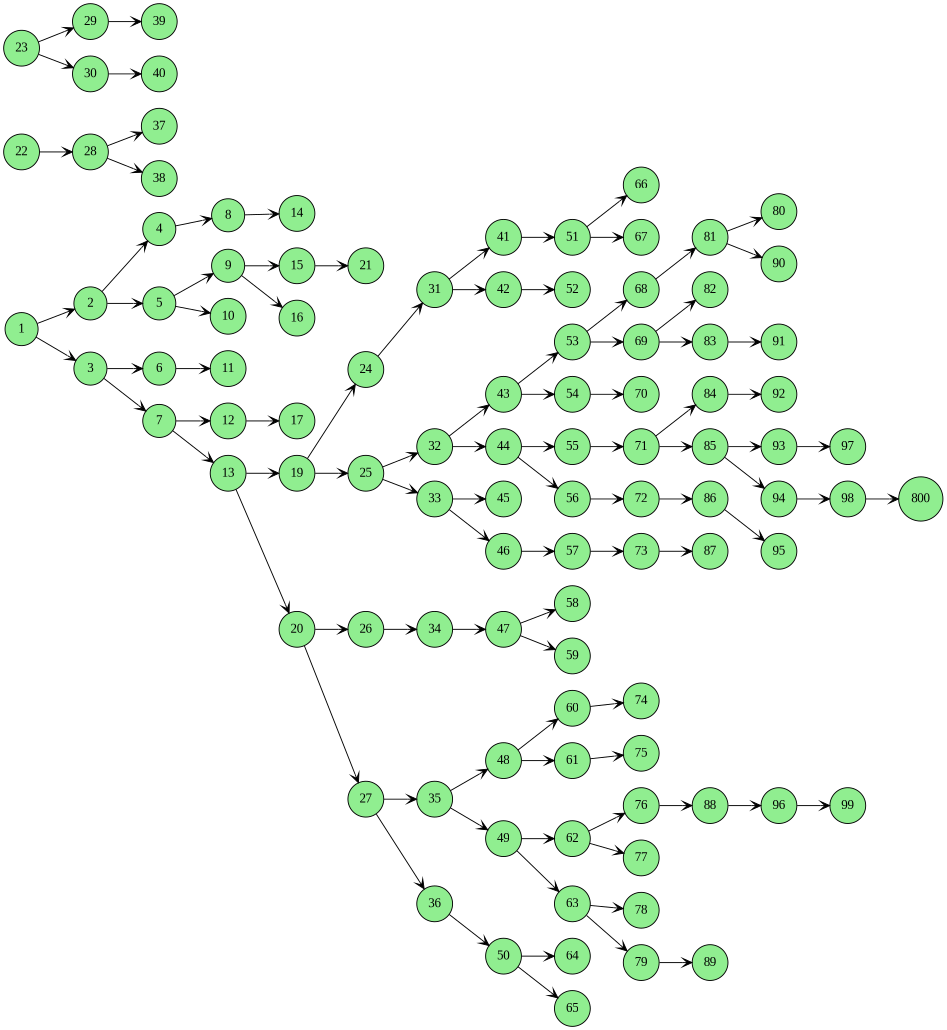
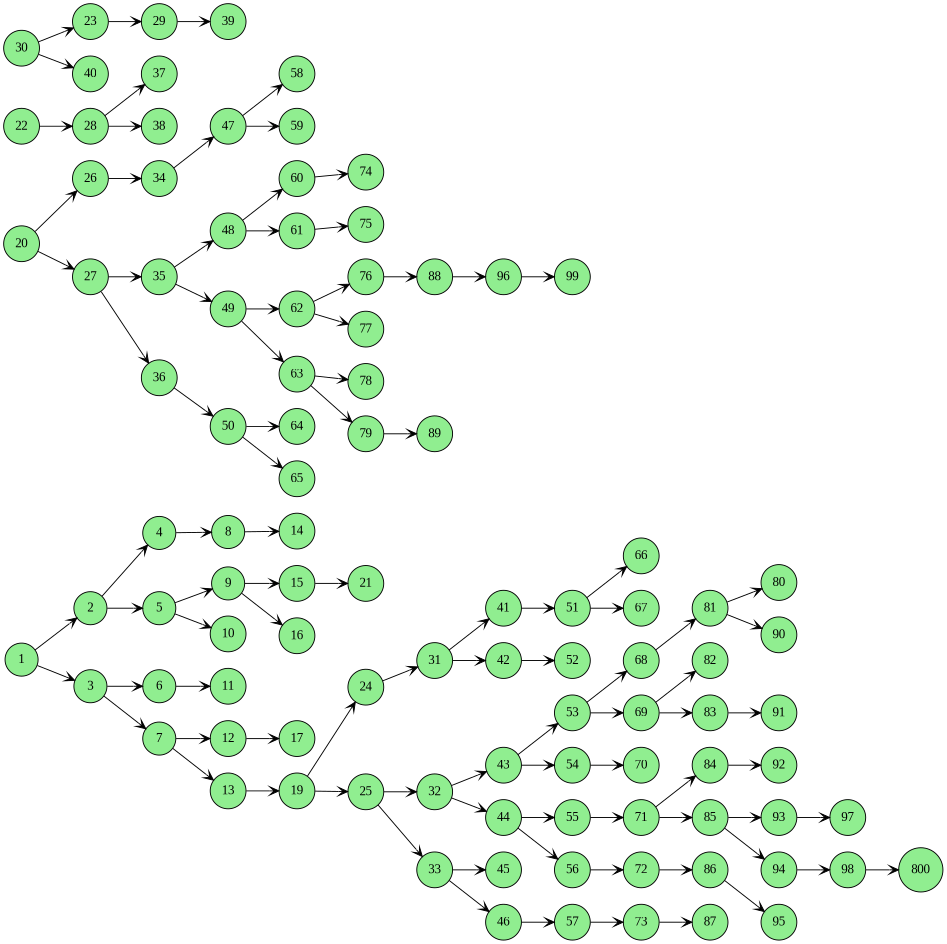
(52, 59) -> (52, 37)
(261, 547) -> none
